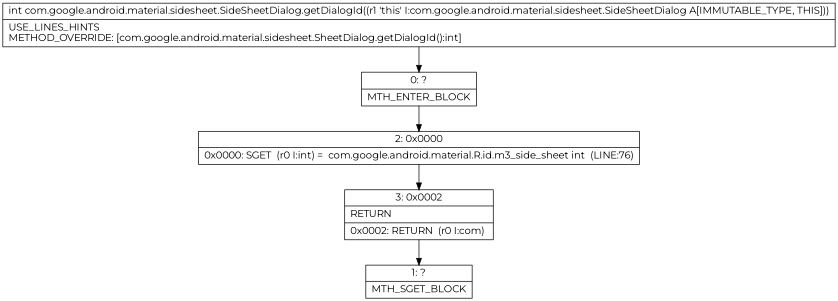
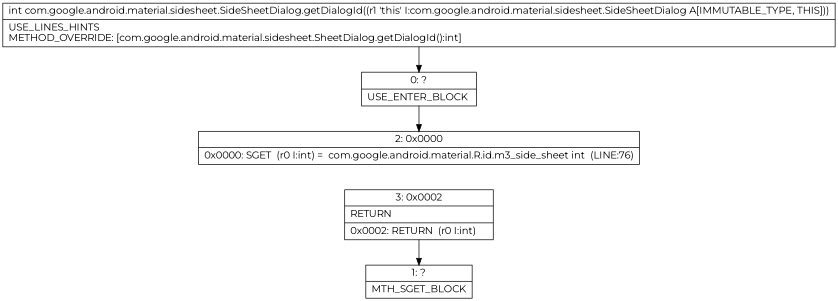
(419, 97) -> (418, 97)
(419, 173) -> none
(419, 231) -> (415, 231)
